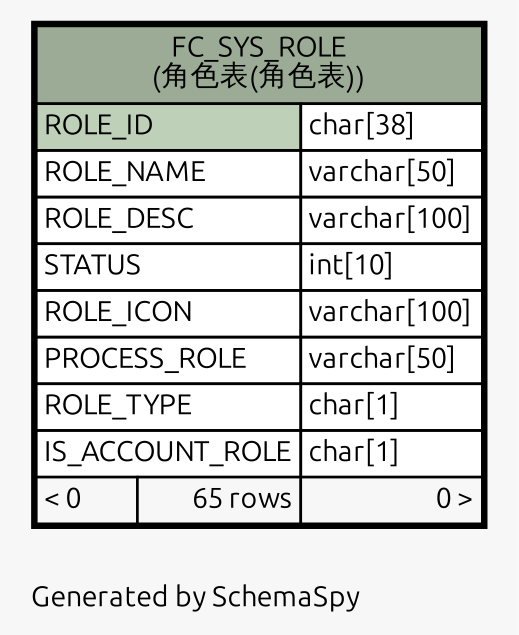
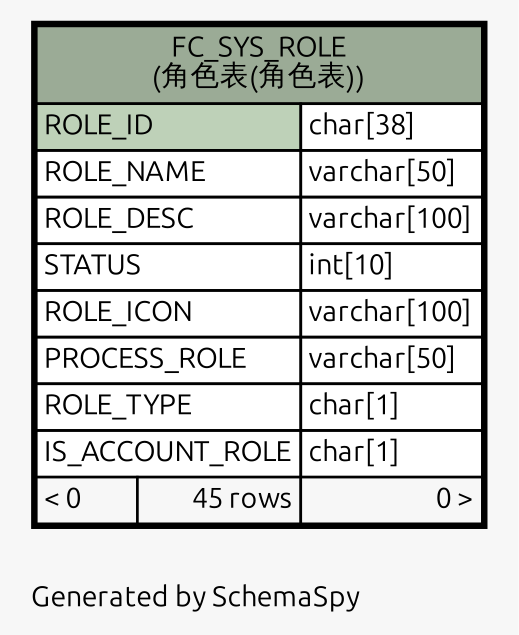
(242, 499) -> (242, 499)
